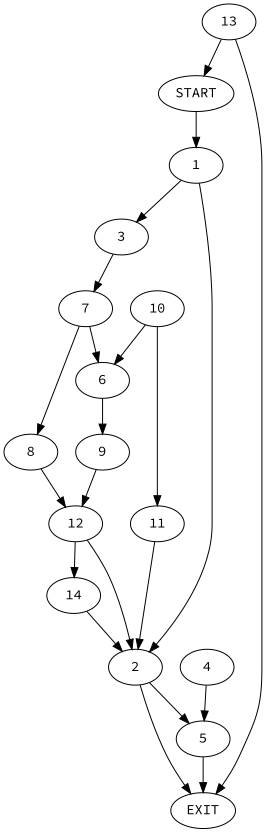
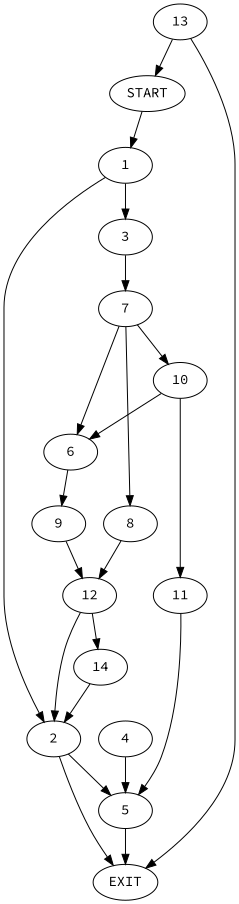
none -> (150, 341)
(147, 590) -> (175, 703)
